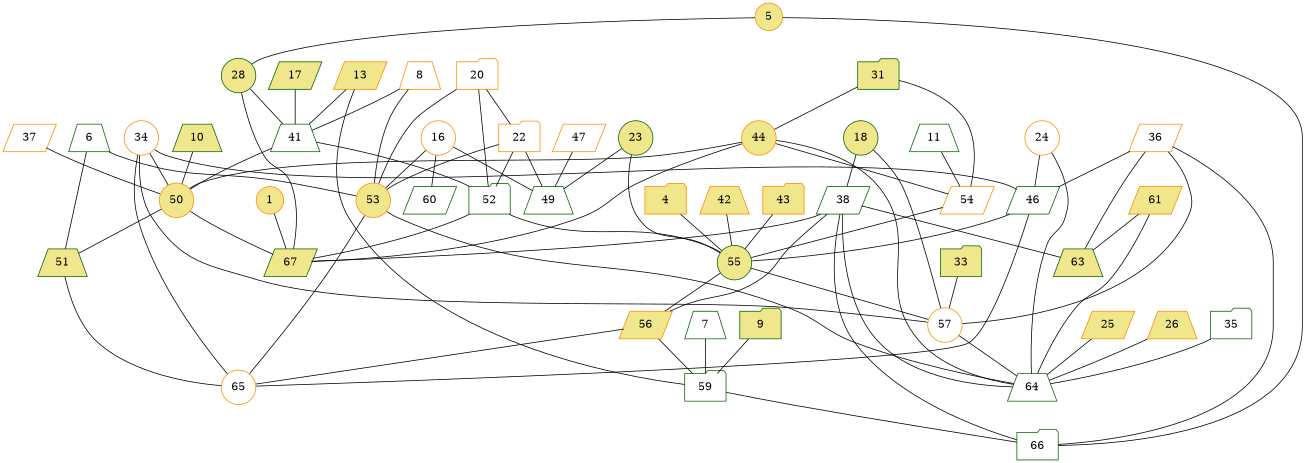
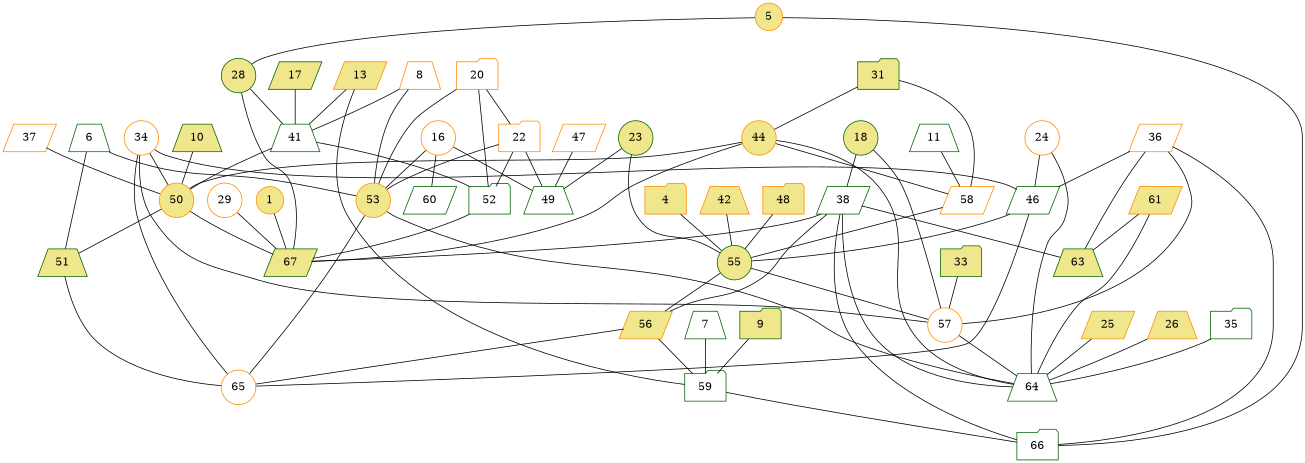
none -> (225, 200)
(783, 200) -> (783, 200)
(967, 200) -> (967, 200)
(615, 232) -> none
